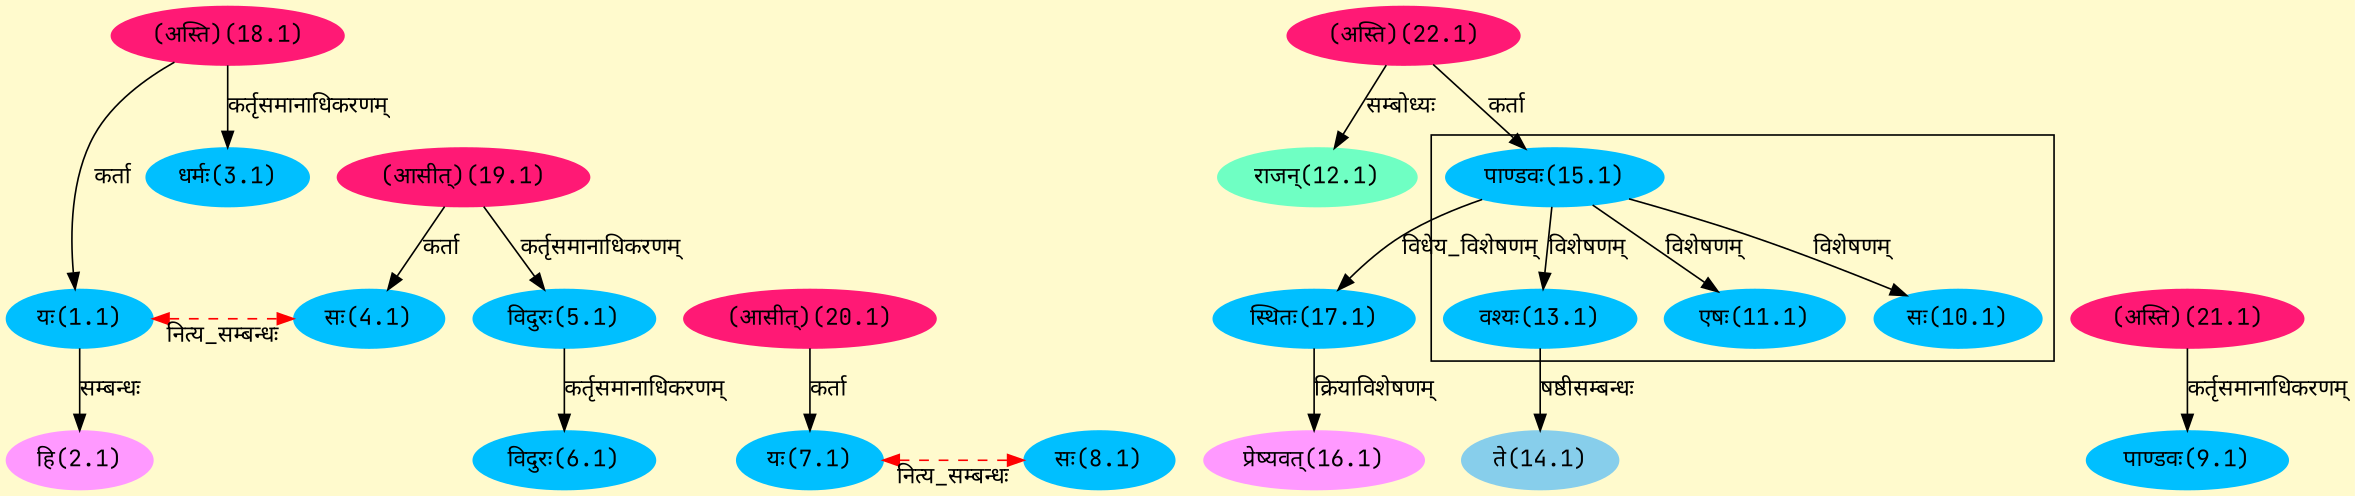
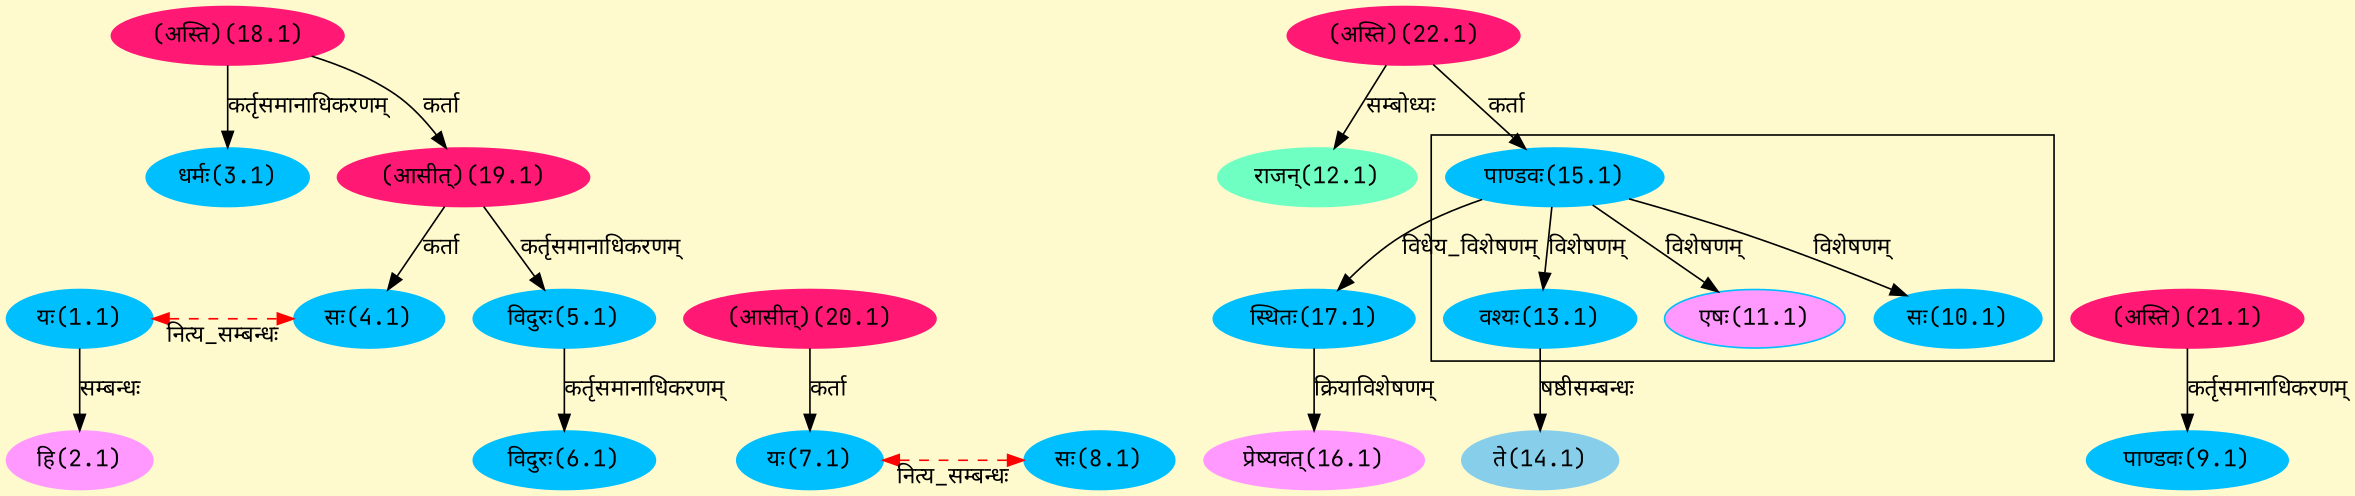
(88, 149) -> (381, 85)
(1755, 319) -> (1755, 319)
